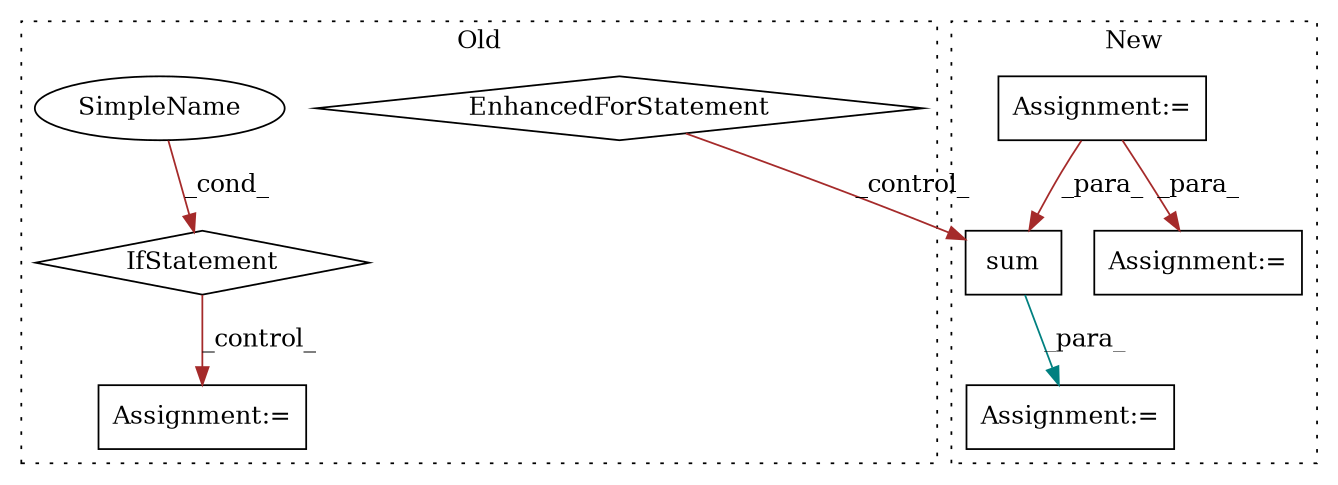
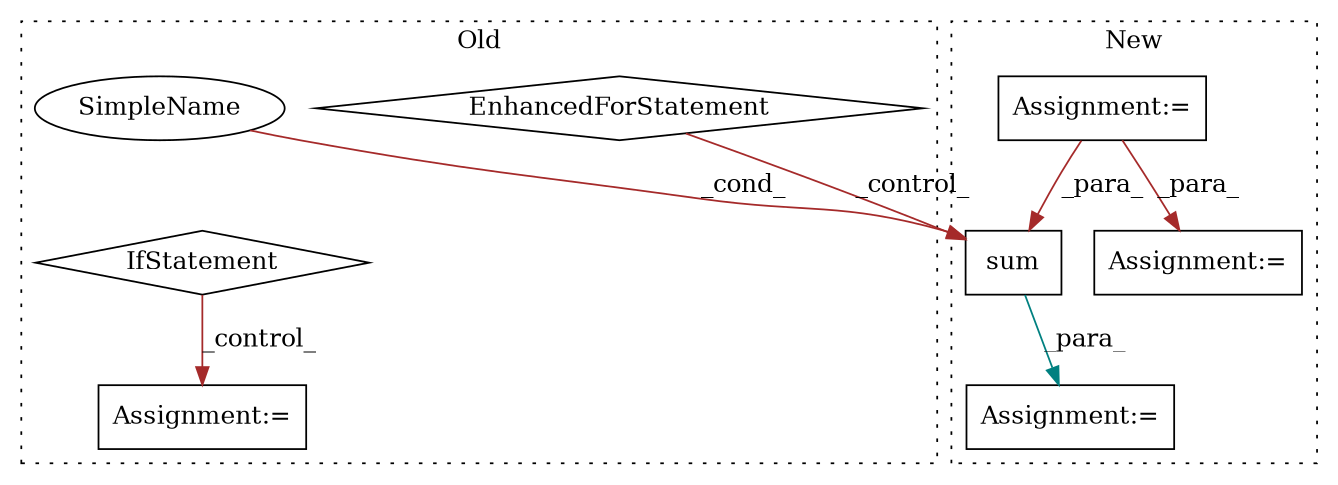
(179, 178) -> (599, 185)
